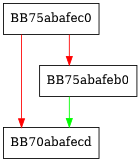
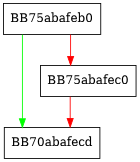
(69, 46) -> (71, 46)
